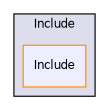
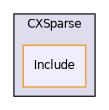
(55, 25) -> (55, 25)
